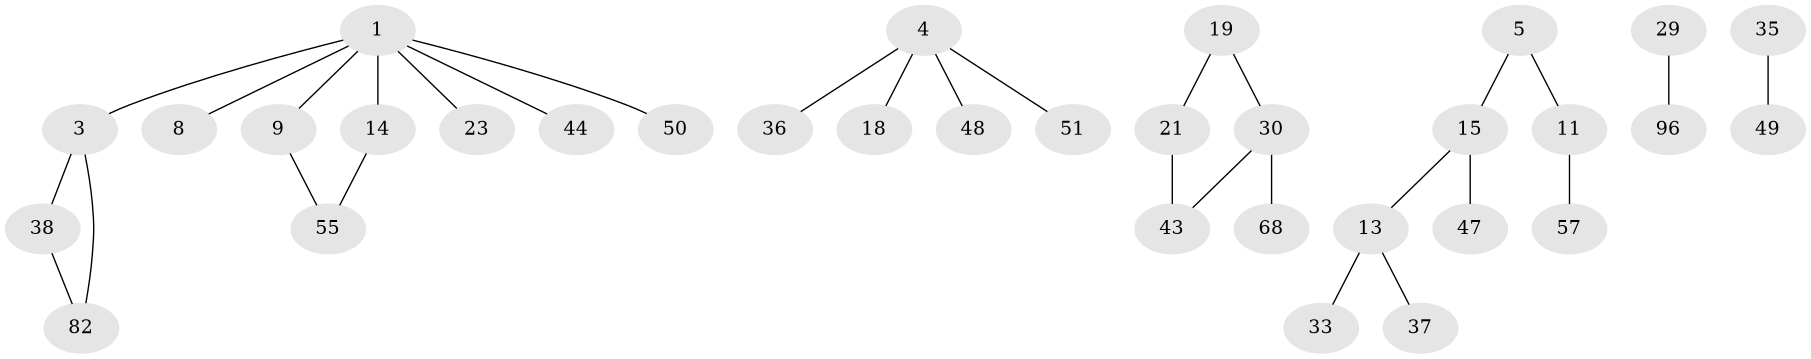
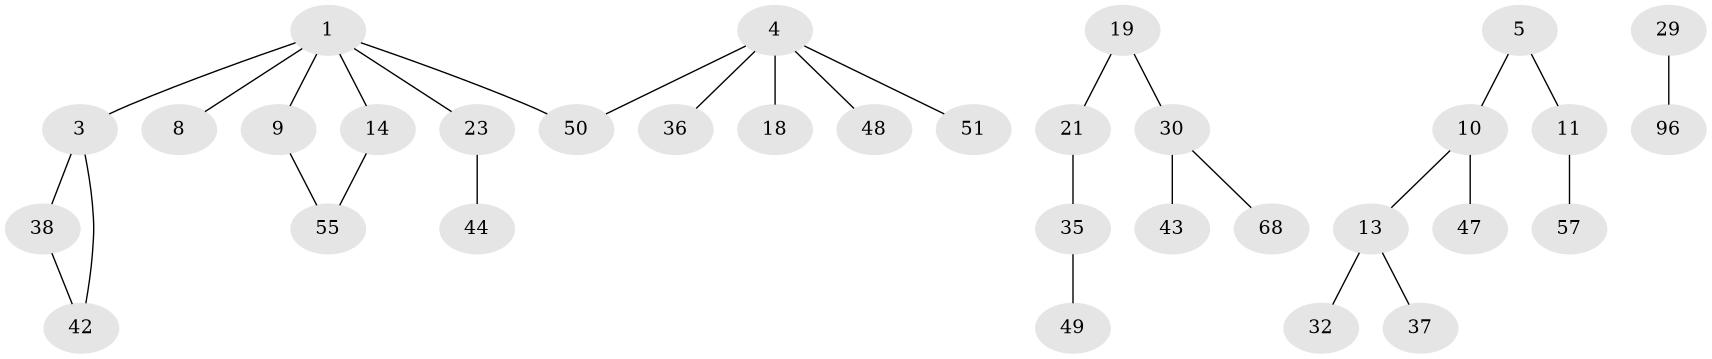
(477, 80) -> (477, 179)
none -> (676, 80)
(1470, 130) -> (1470, 130)
(1172, 179) -> (1073, 179)
(81, 328) -> (81, 328)
(1321, 328) -> (1321, 328)
